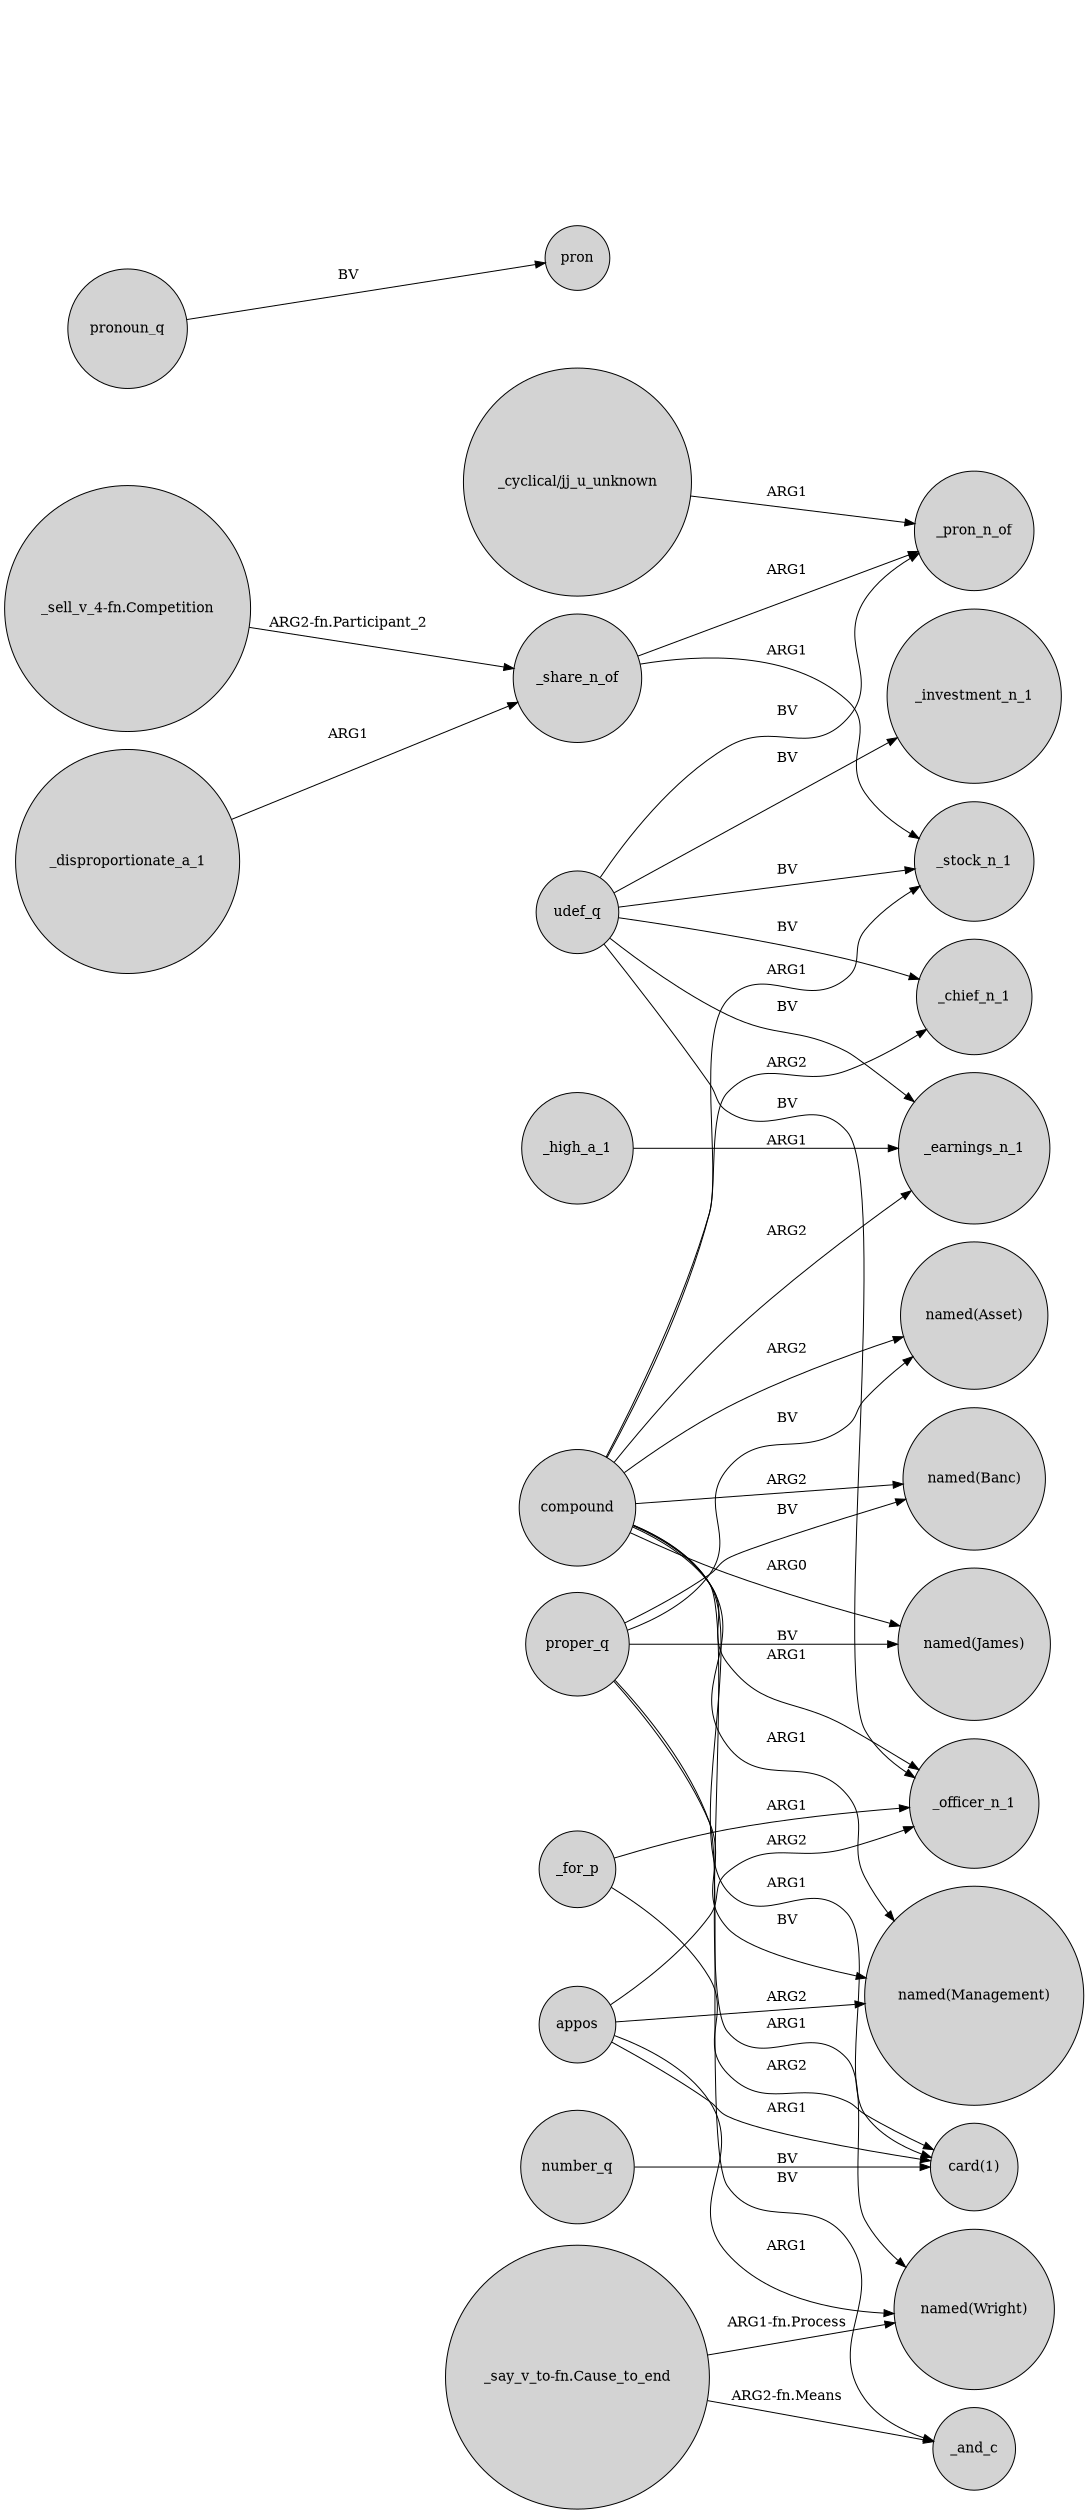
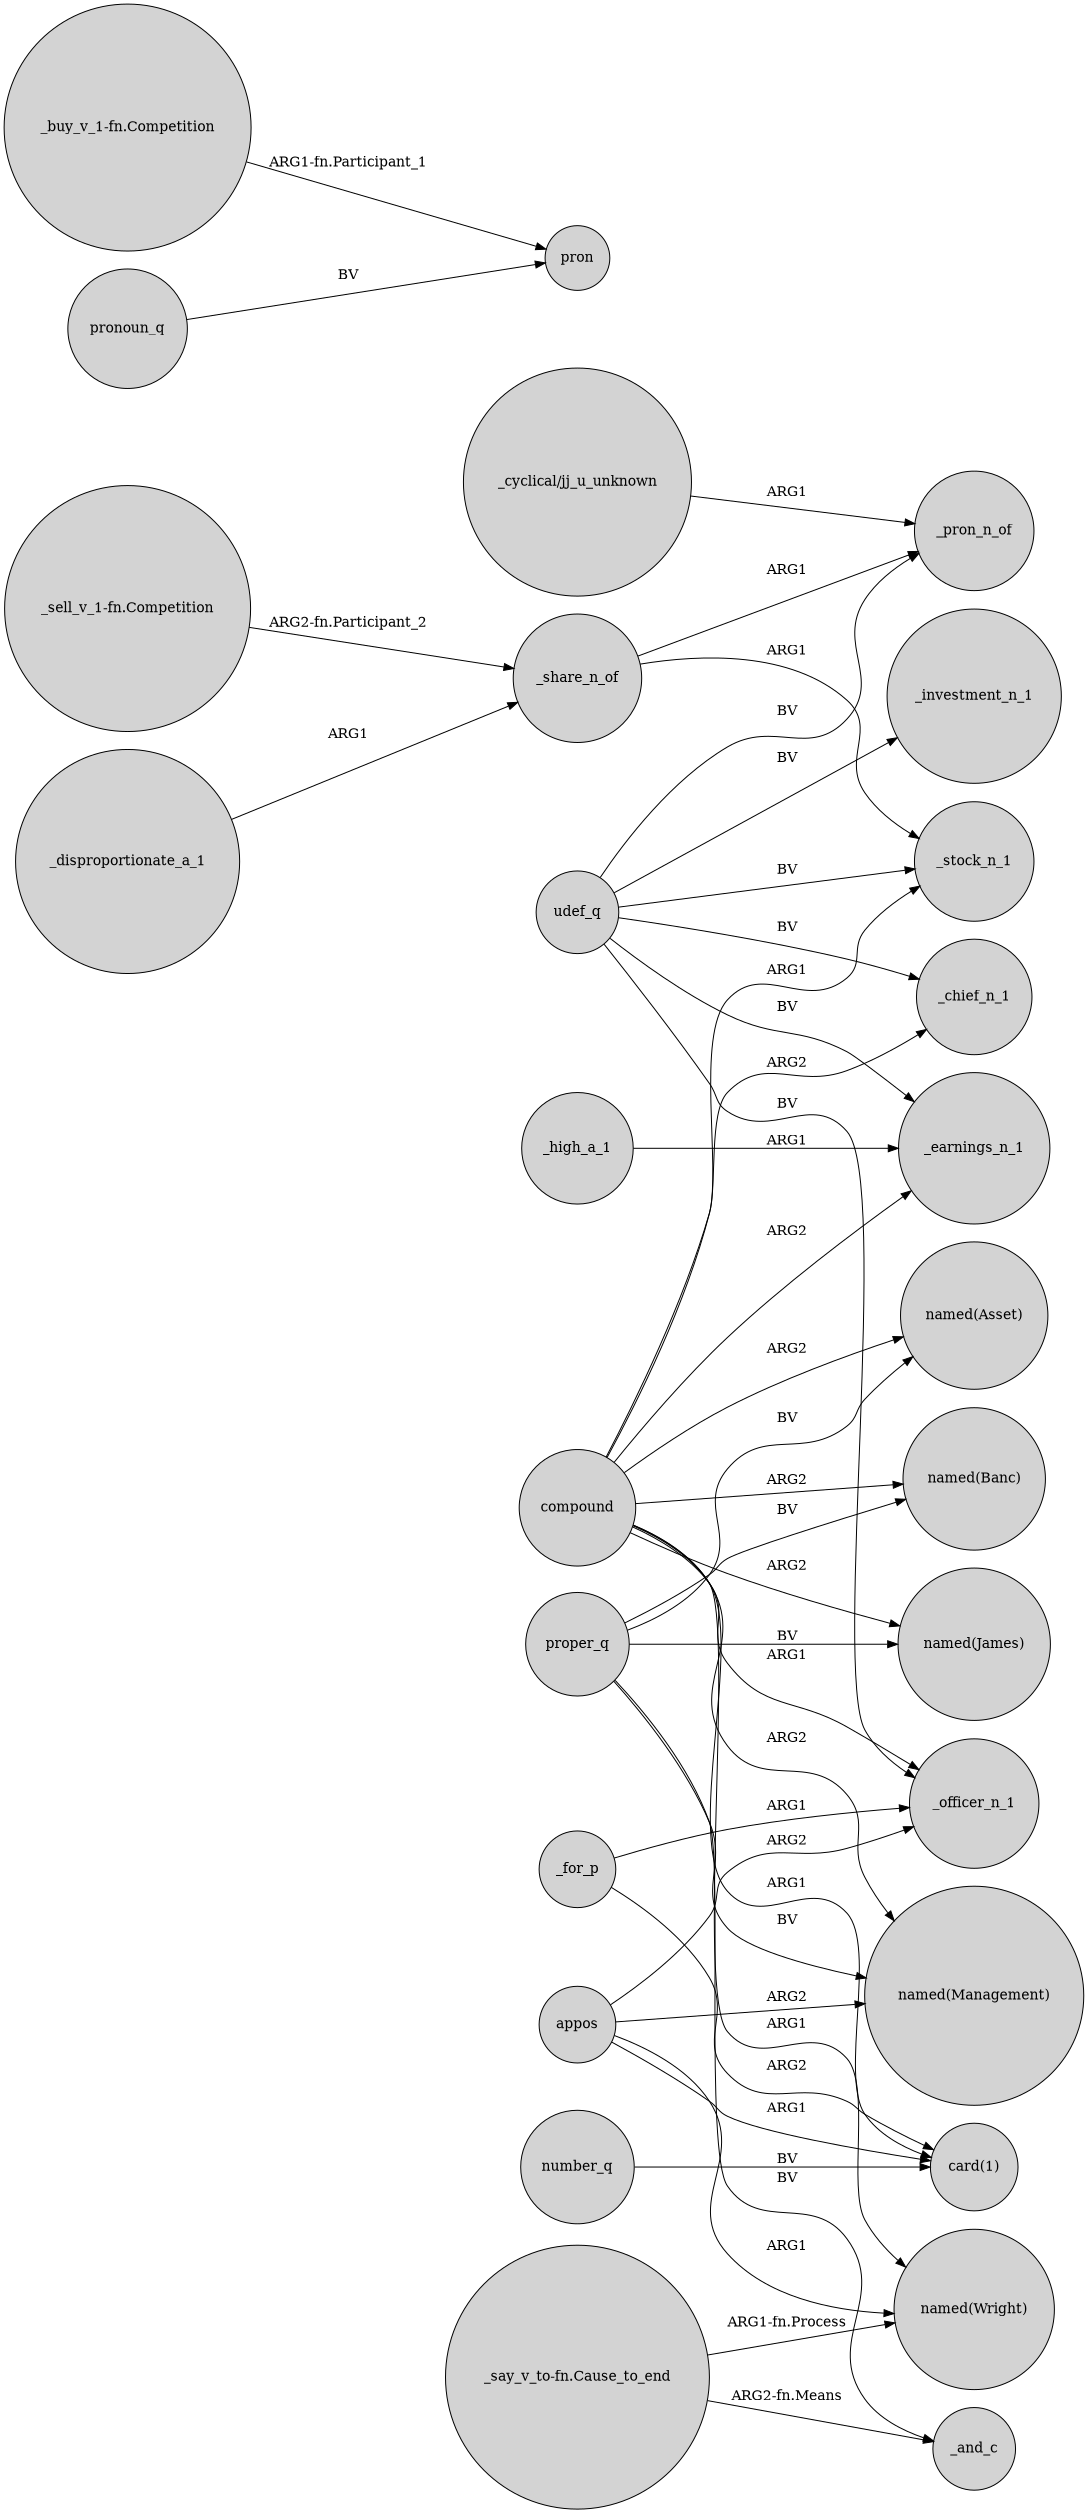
none -> (128, 128)
(128, 609) -> (128, 609)
(787, 1566) -> (787, 1566)
(787, 1738) -> (787, 1738)
